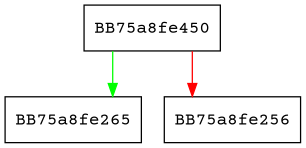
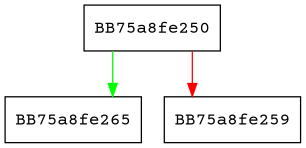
(152, 28) -> (152, 28)
(232, 120) -> (232, 120)
